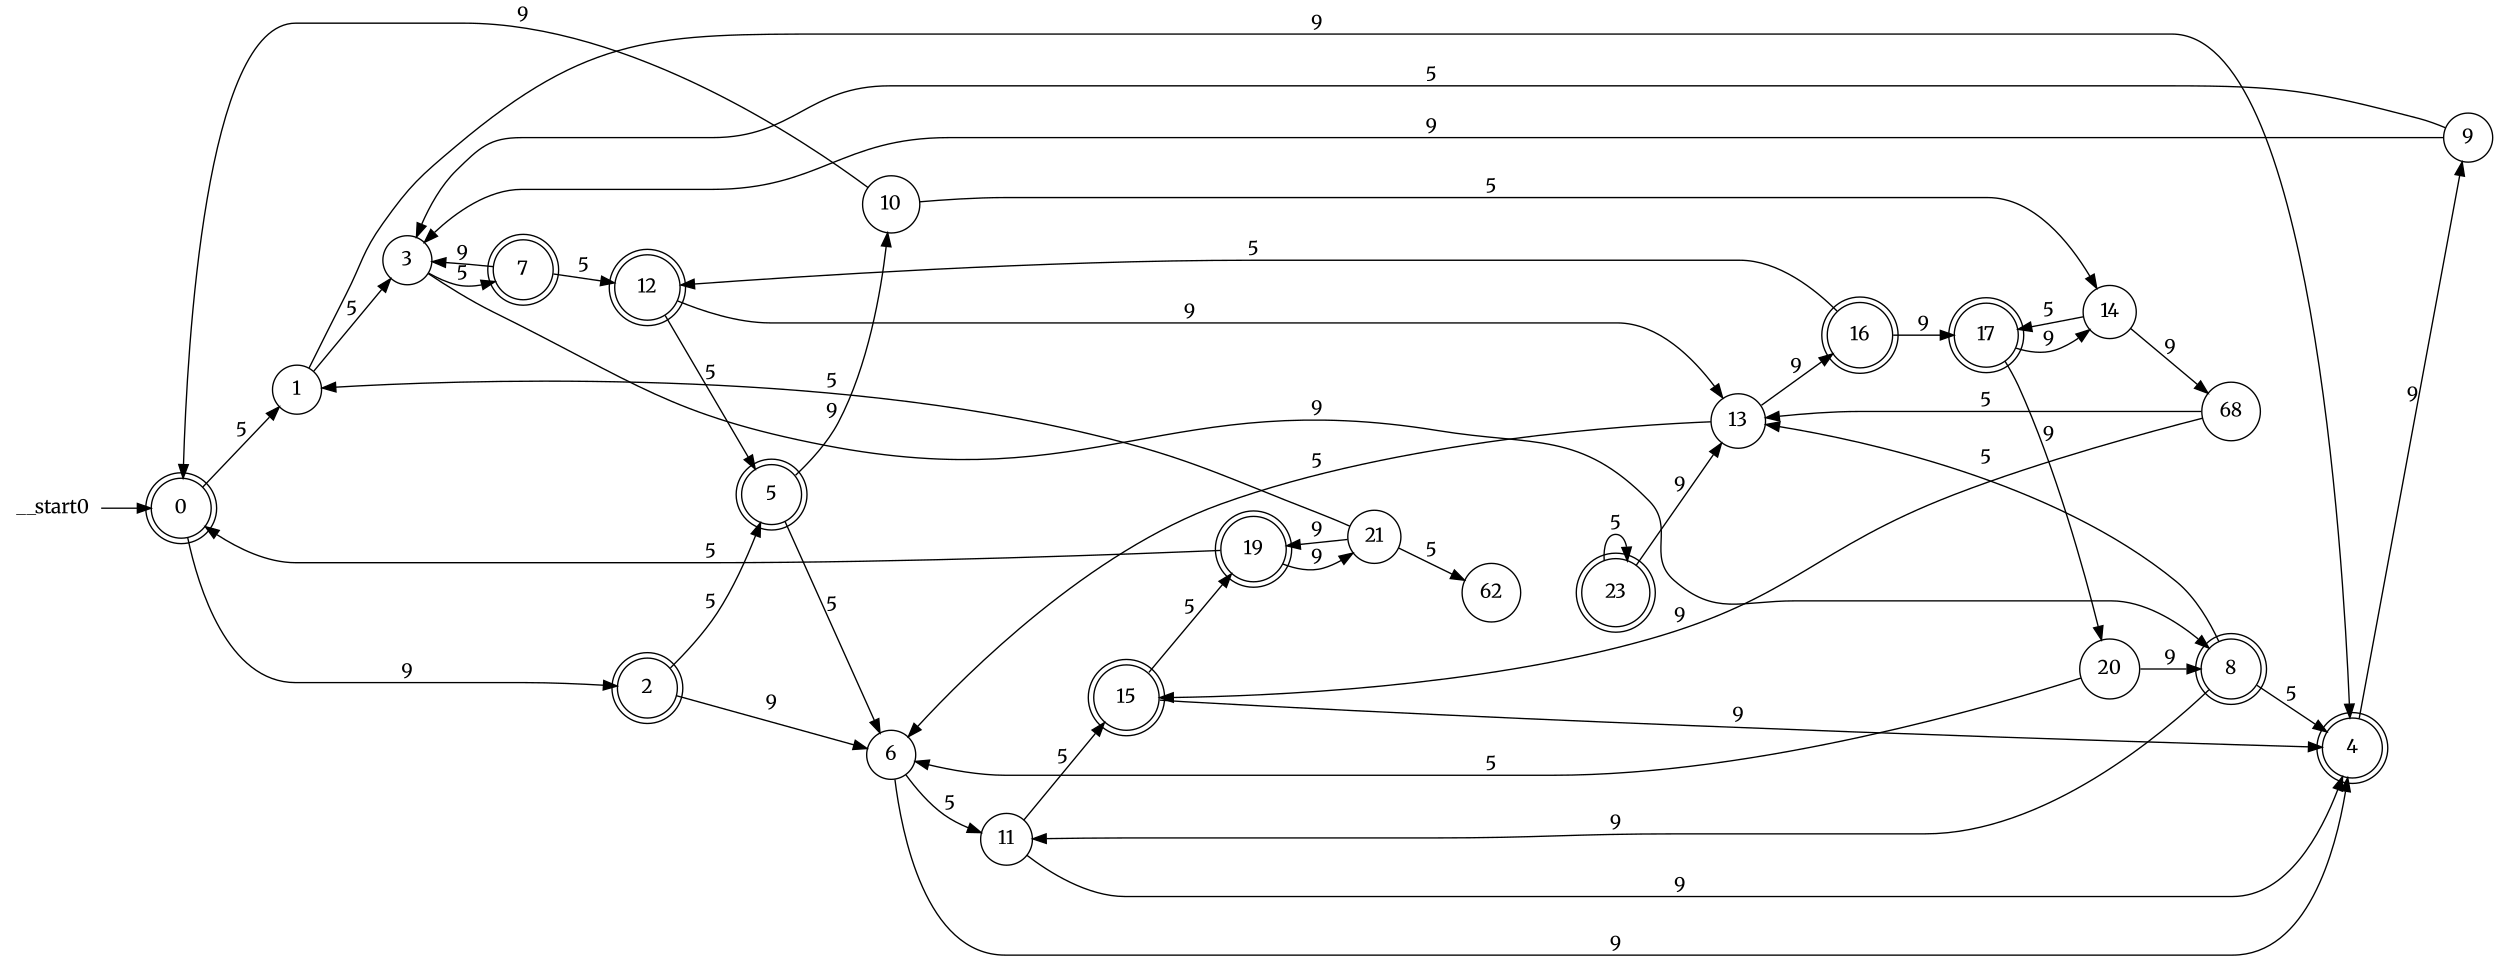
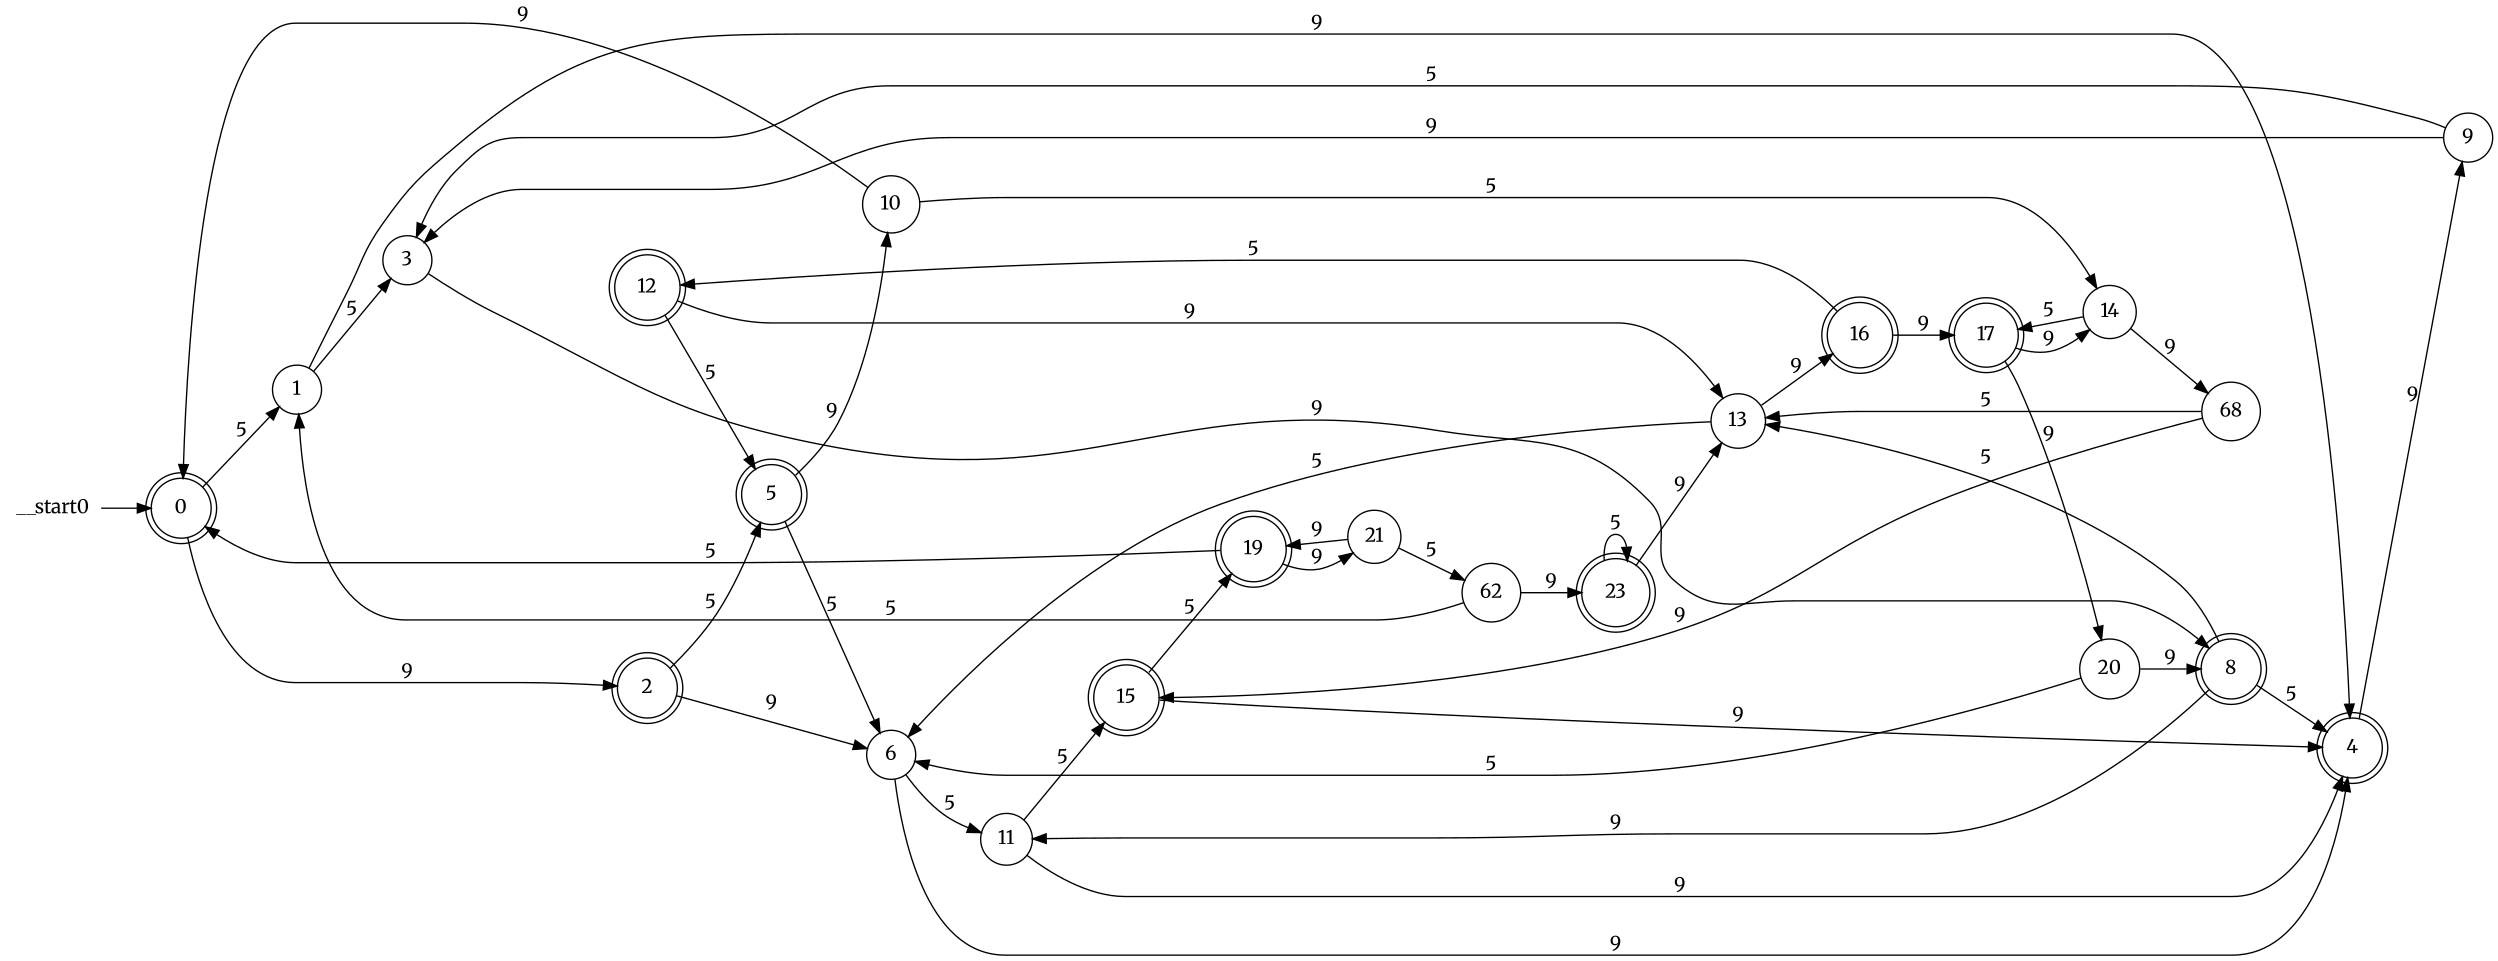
(523, 270) -> none
(878, 399) -> (816, 620)
none -> (1544, 593)
